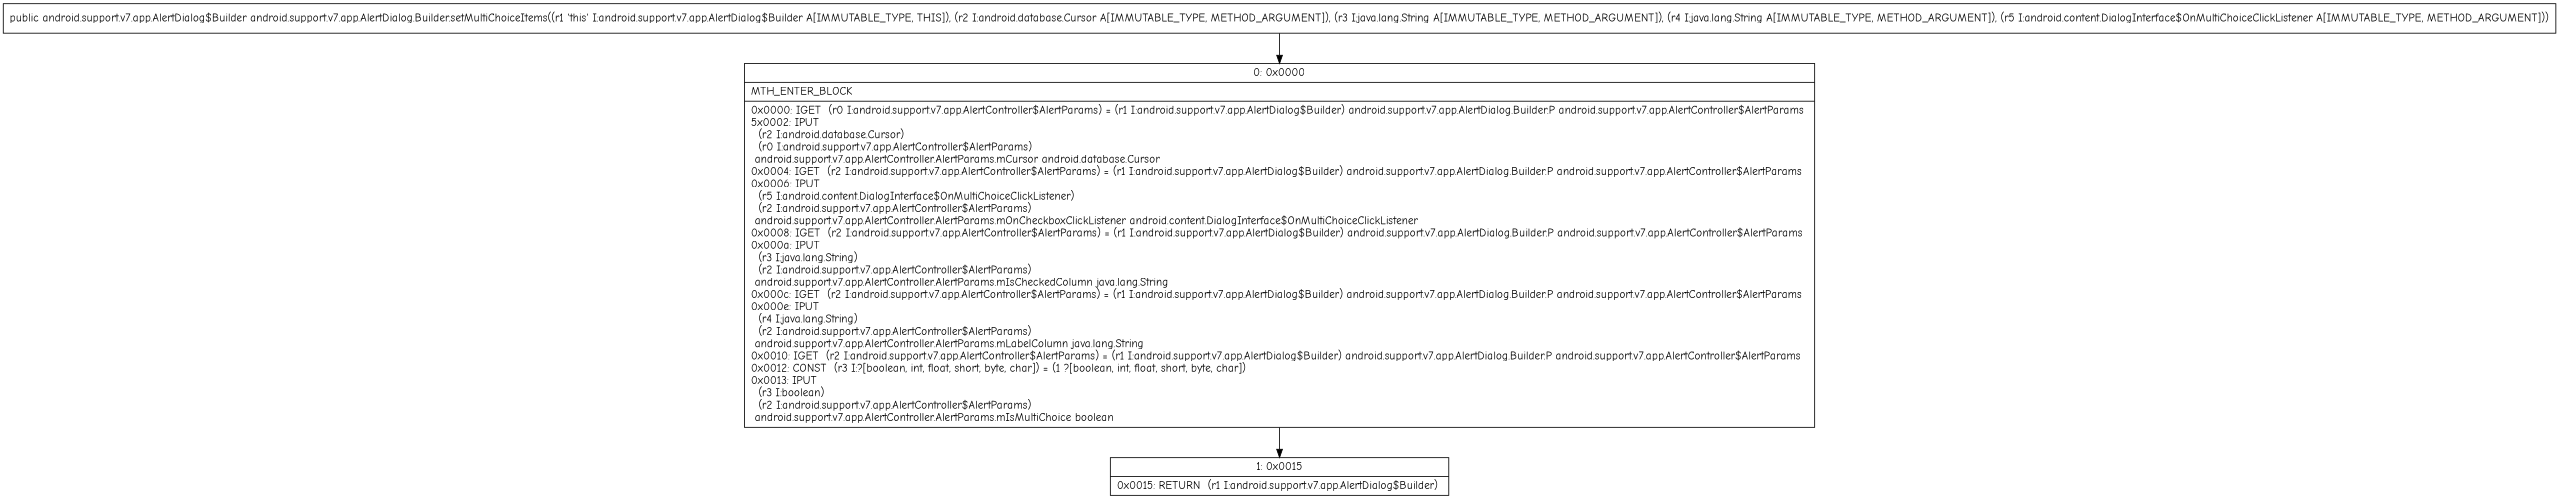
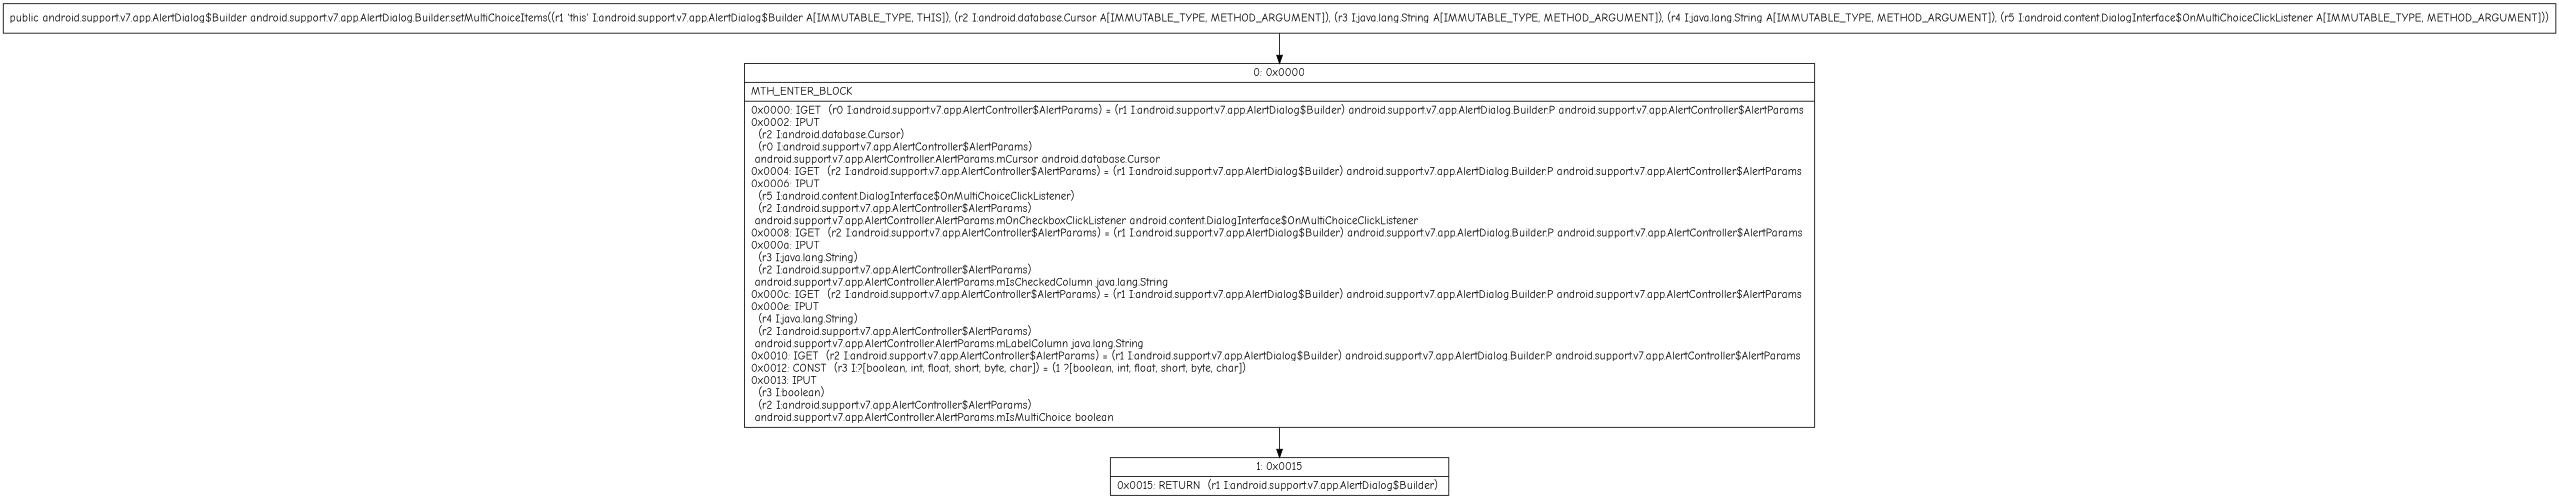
(789, 123) -> (790, 123)
